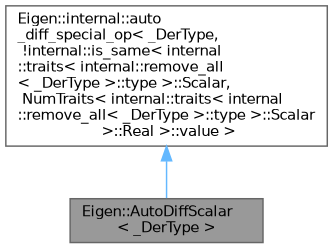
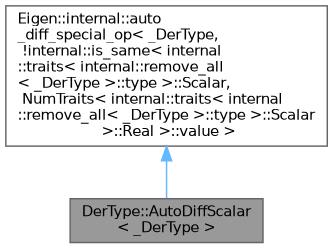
(167, 221) -> (167, 221)
